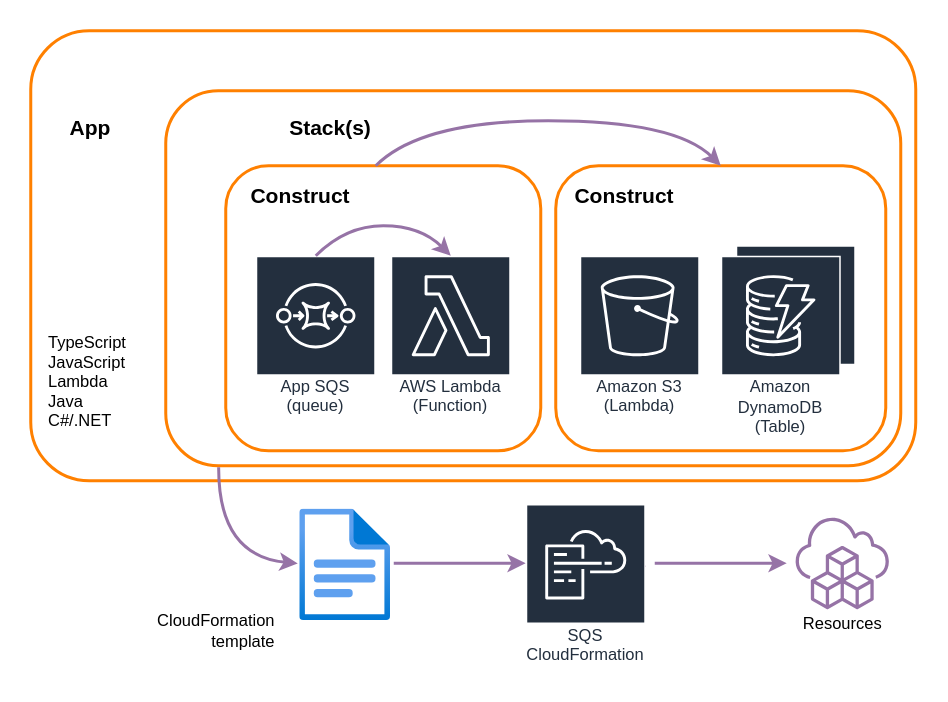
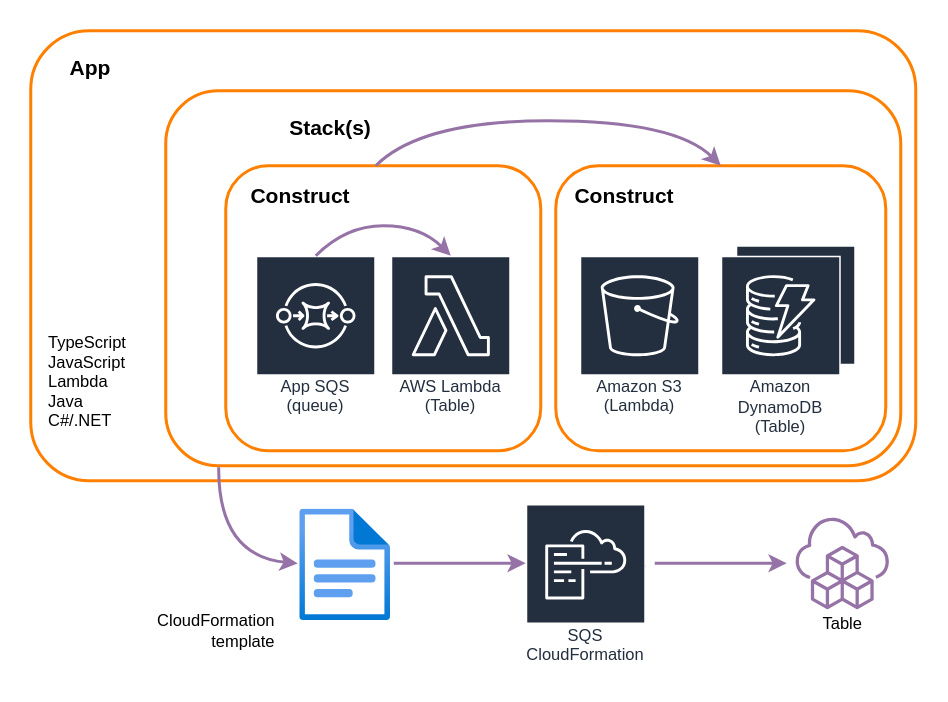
(91, 128) -> (91, 68)
(451, 395) -> (451, 395)
(843, 623) -> (843, 623)
